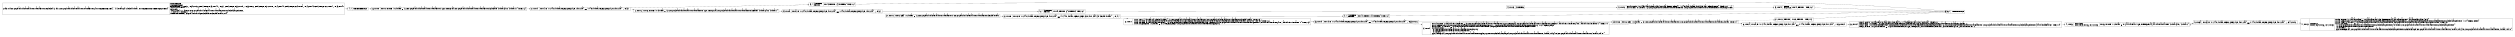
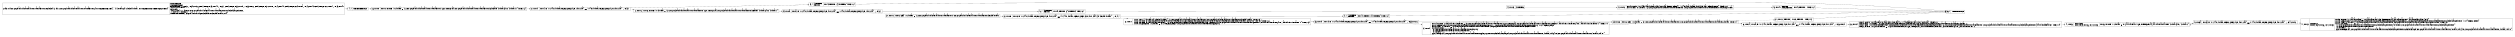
(1787, 8) -> (1787, 8)
